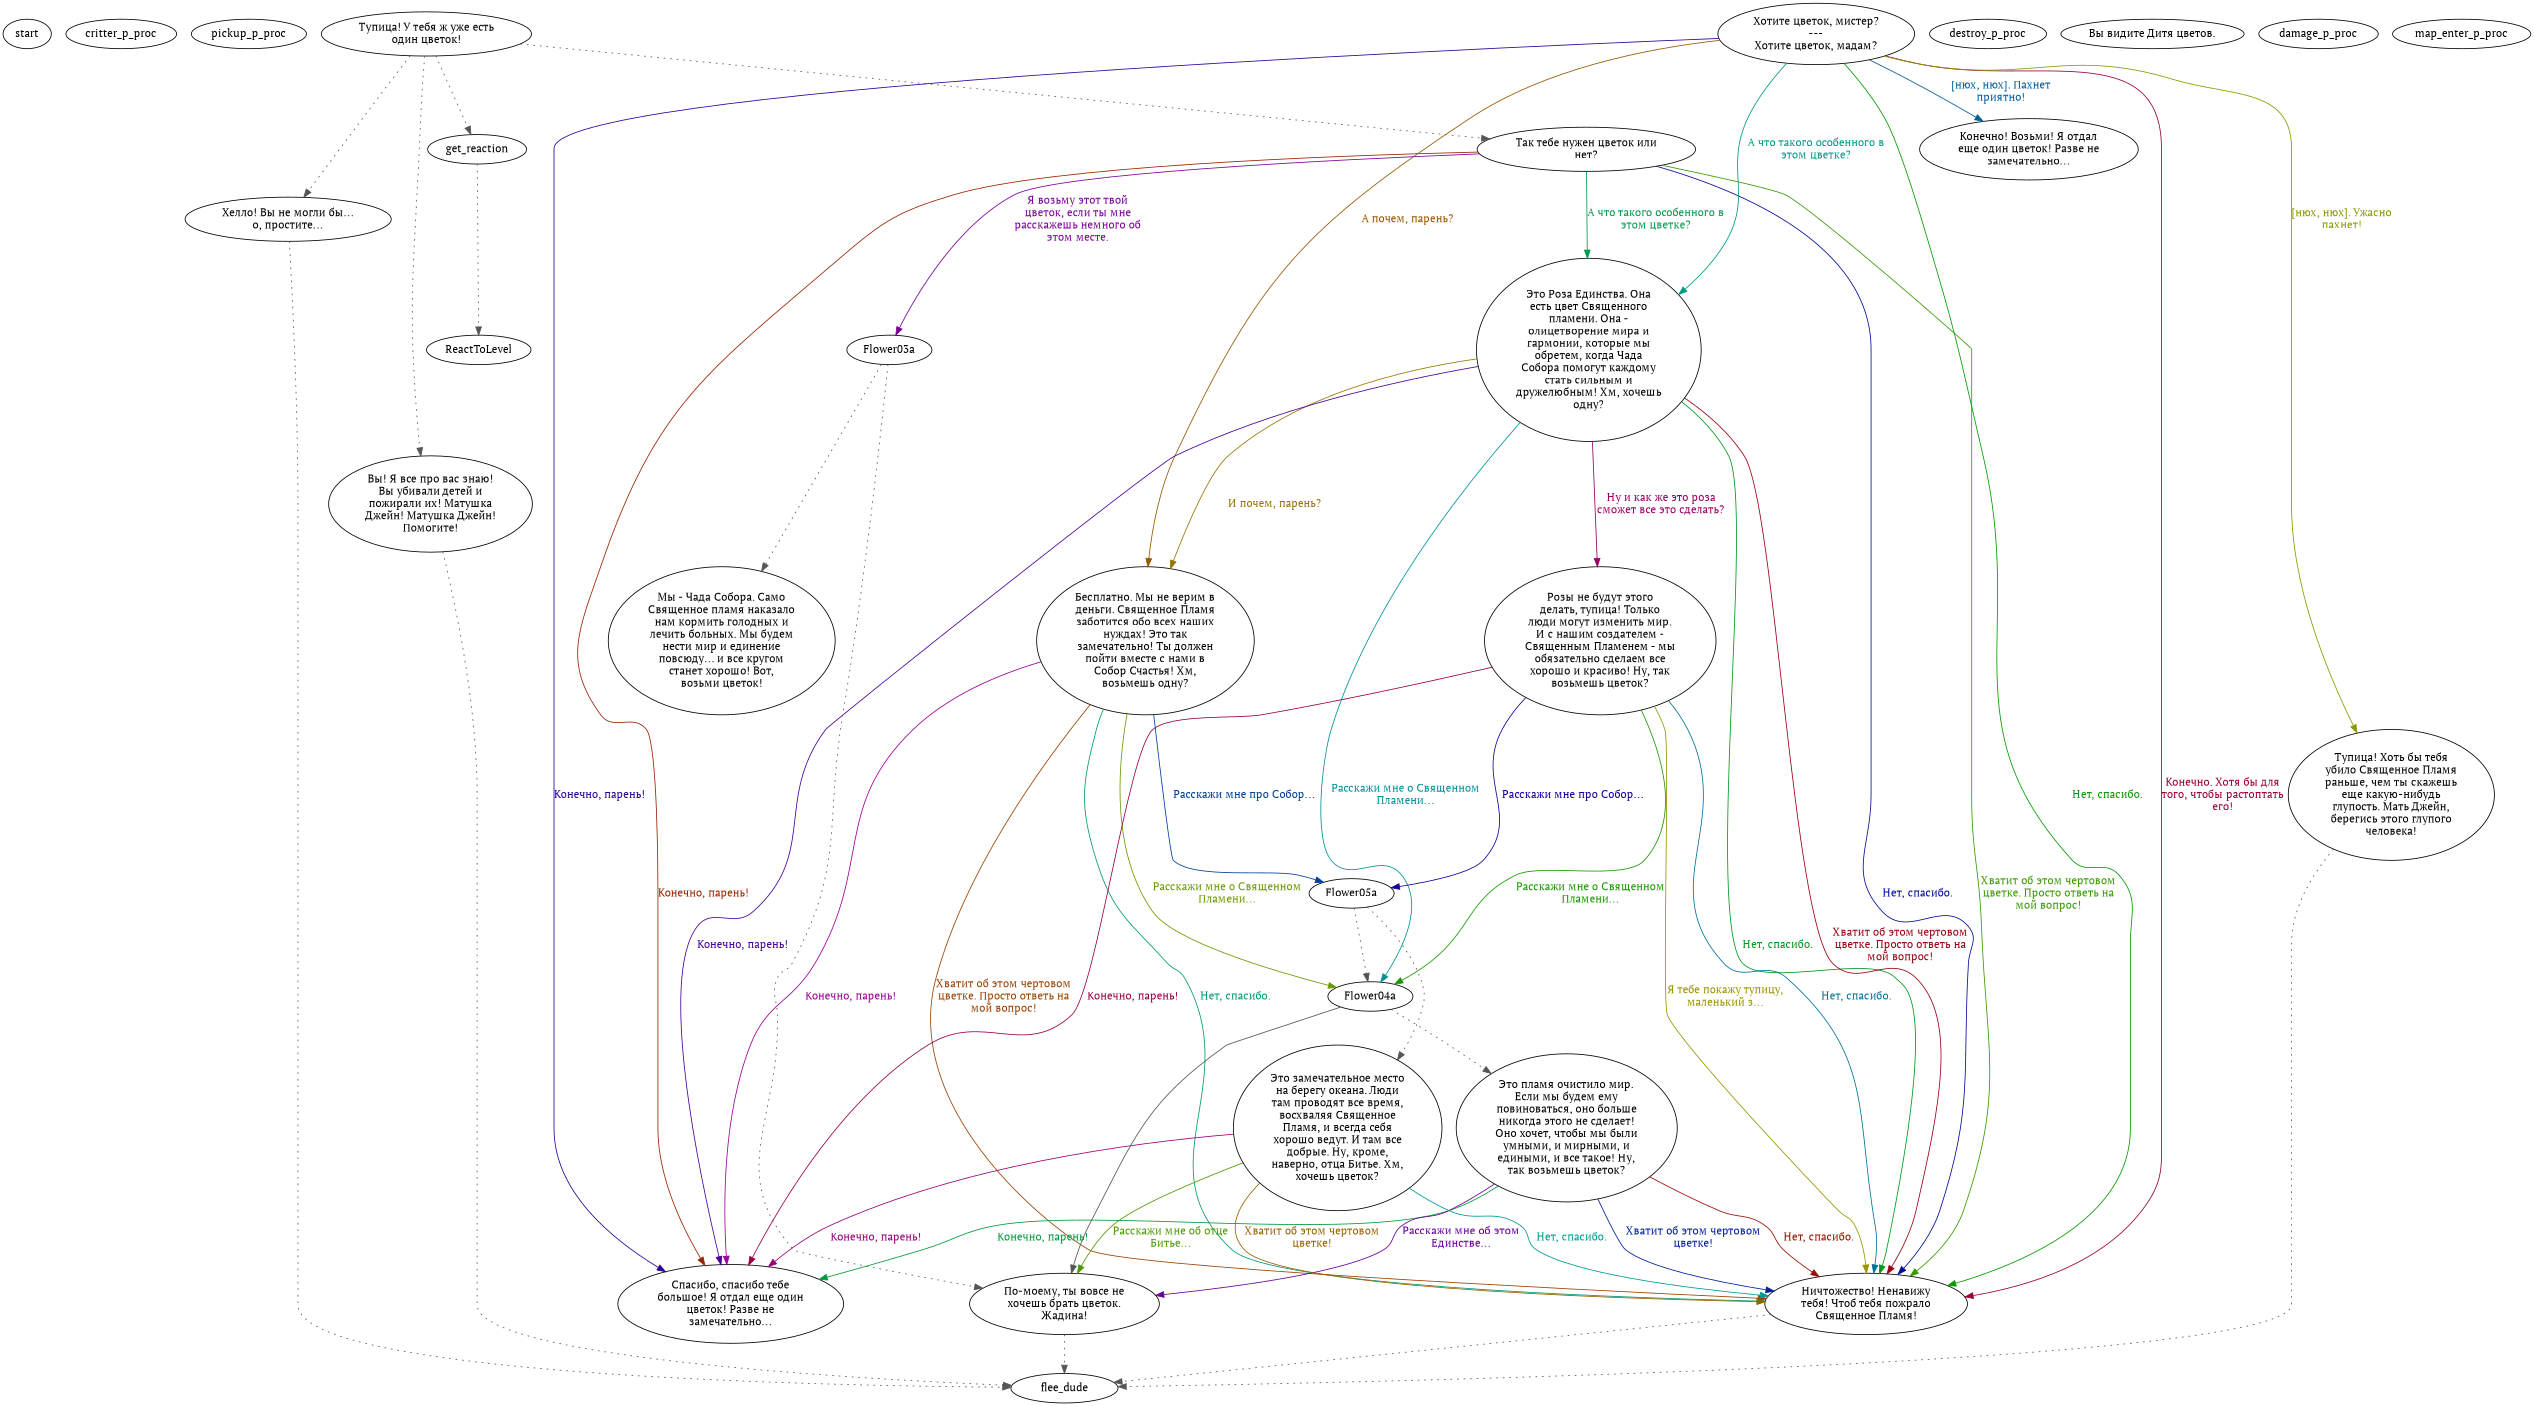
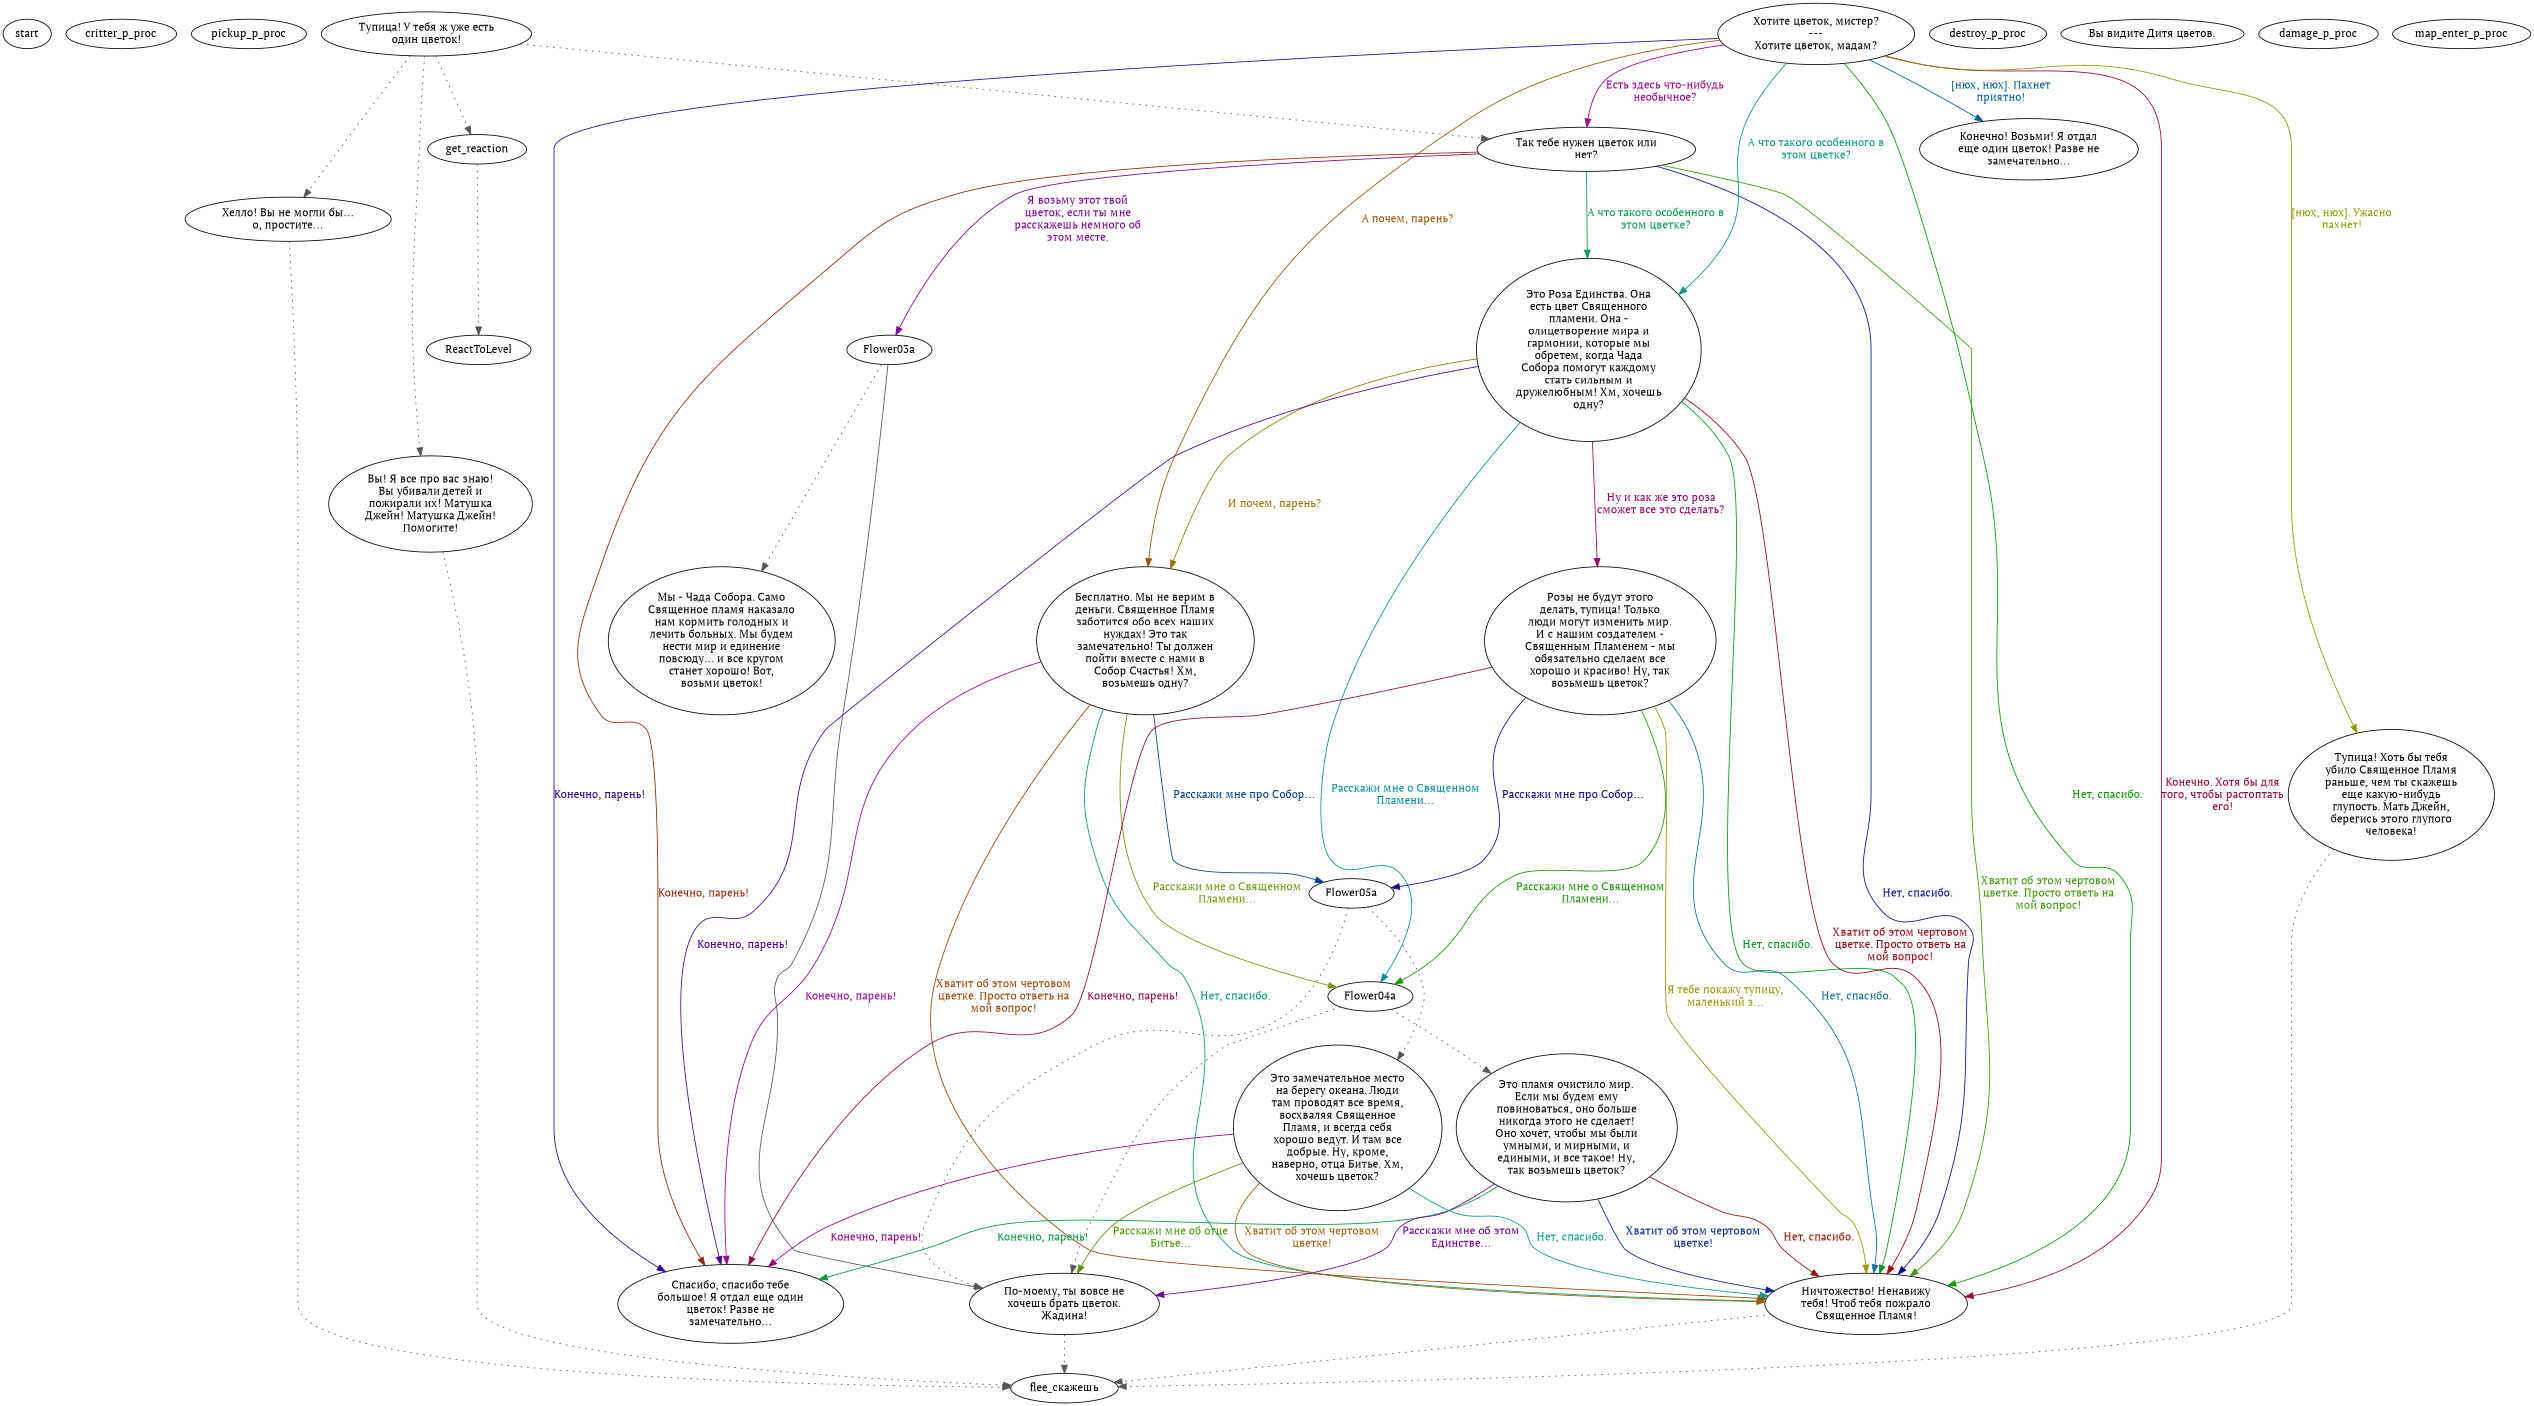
none -> (1642, 62)
(816, 908) -> (816, 908)
(1360, 941) -> (1086, 1050)
(1168, 1095) -> (1168, 1095)
(1064, 1388) -> (1064, 1388)
